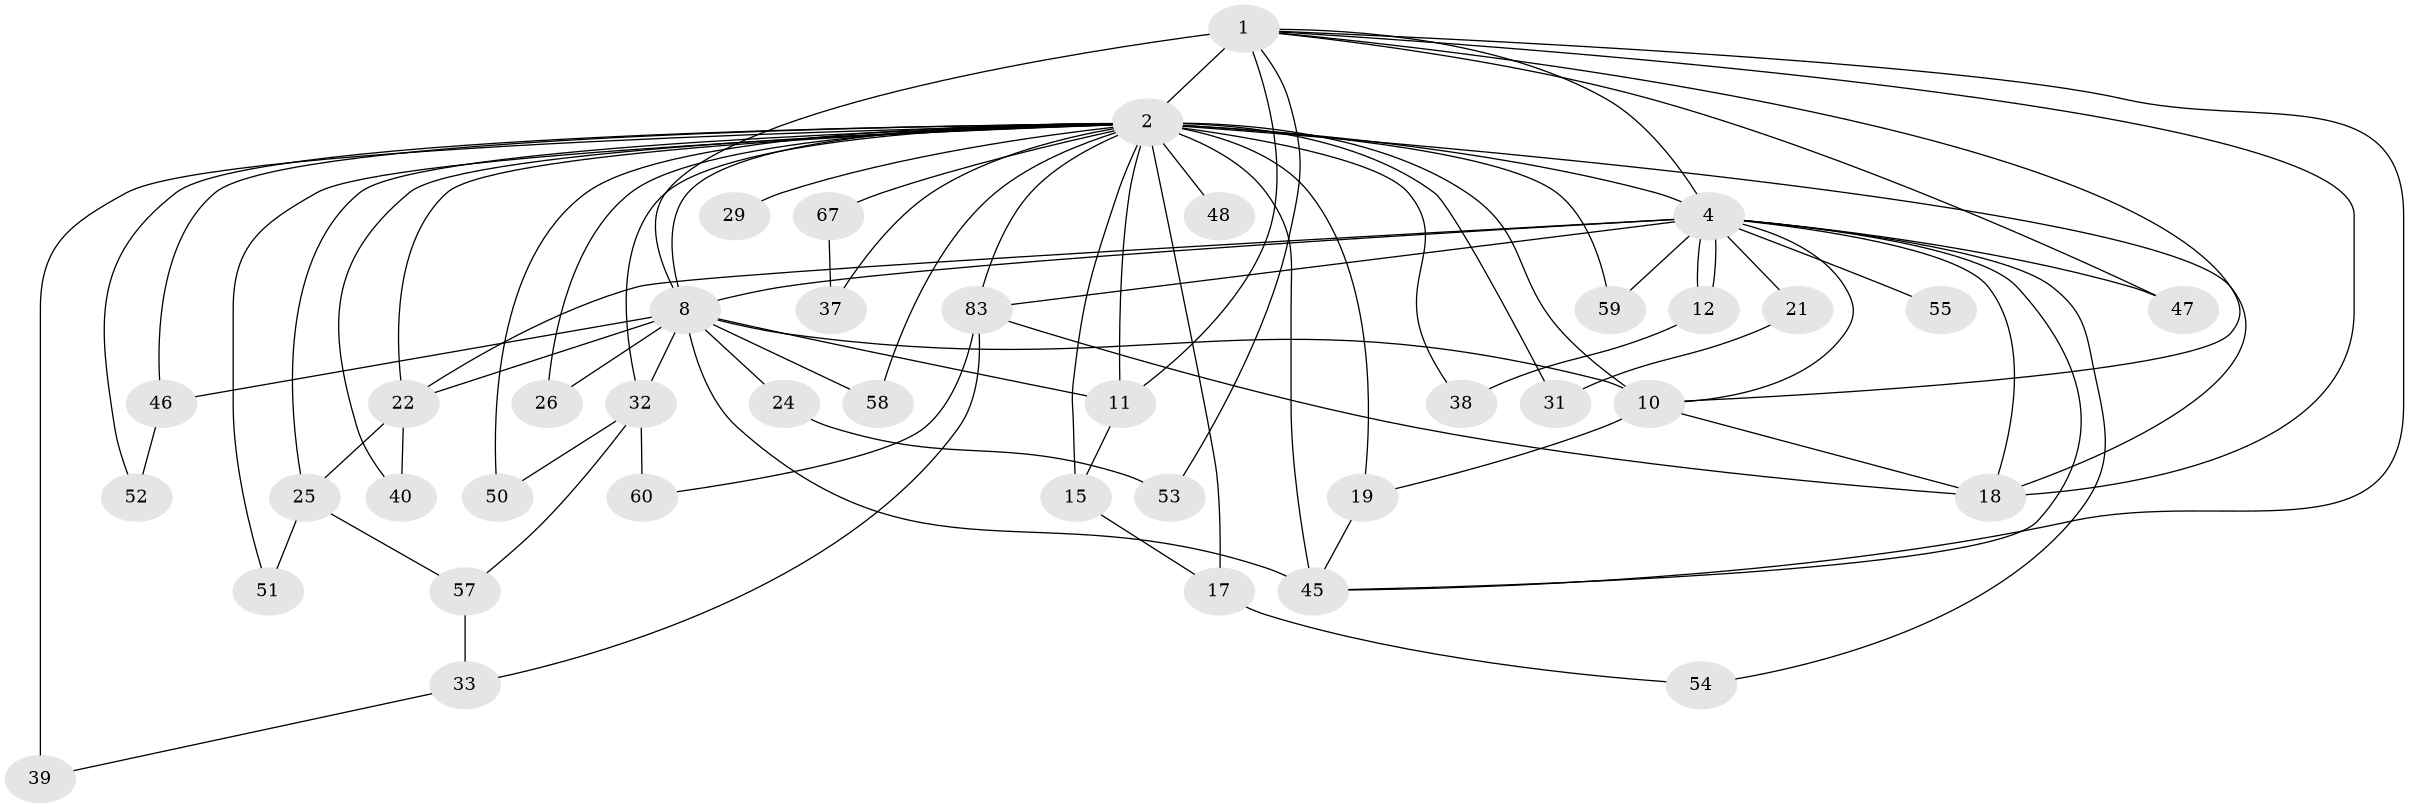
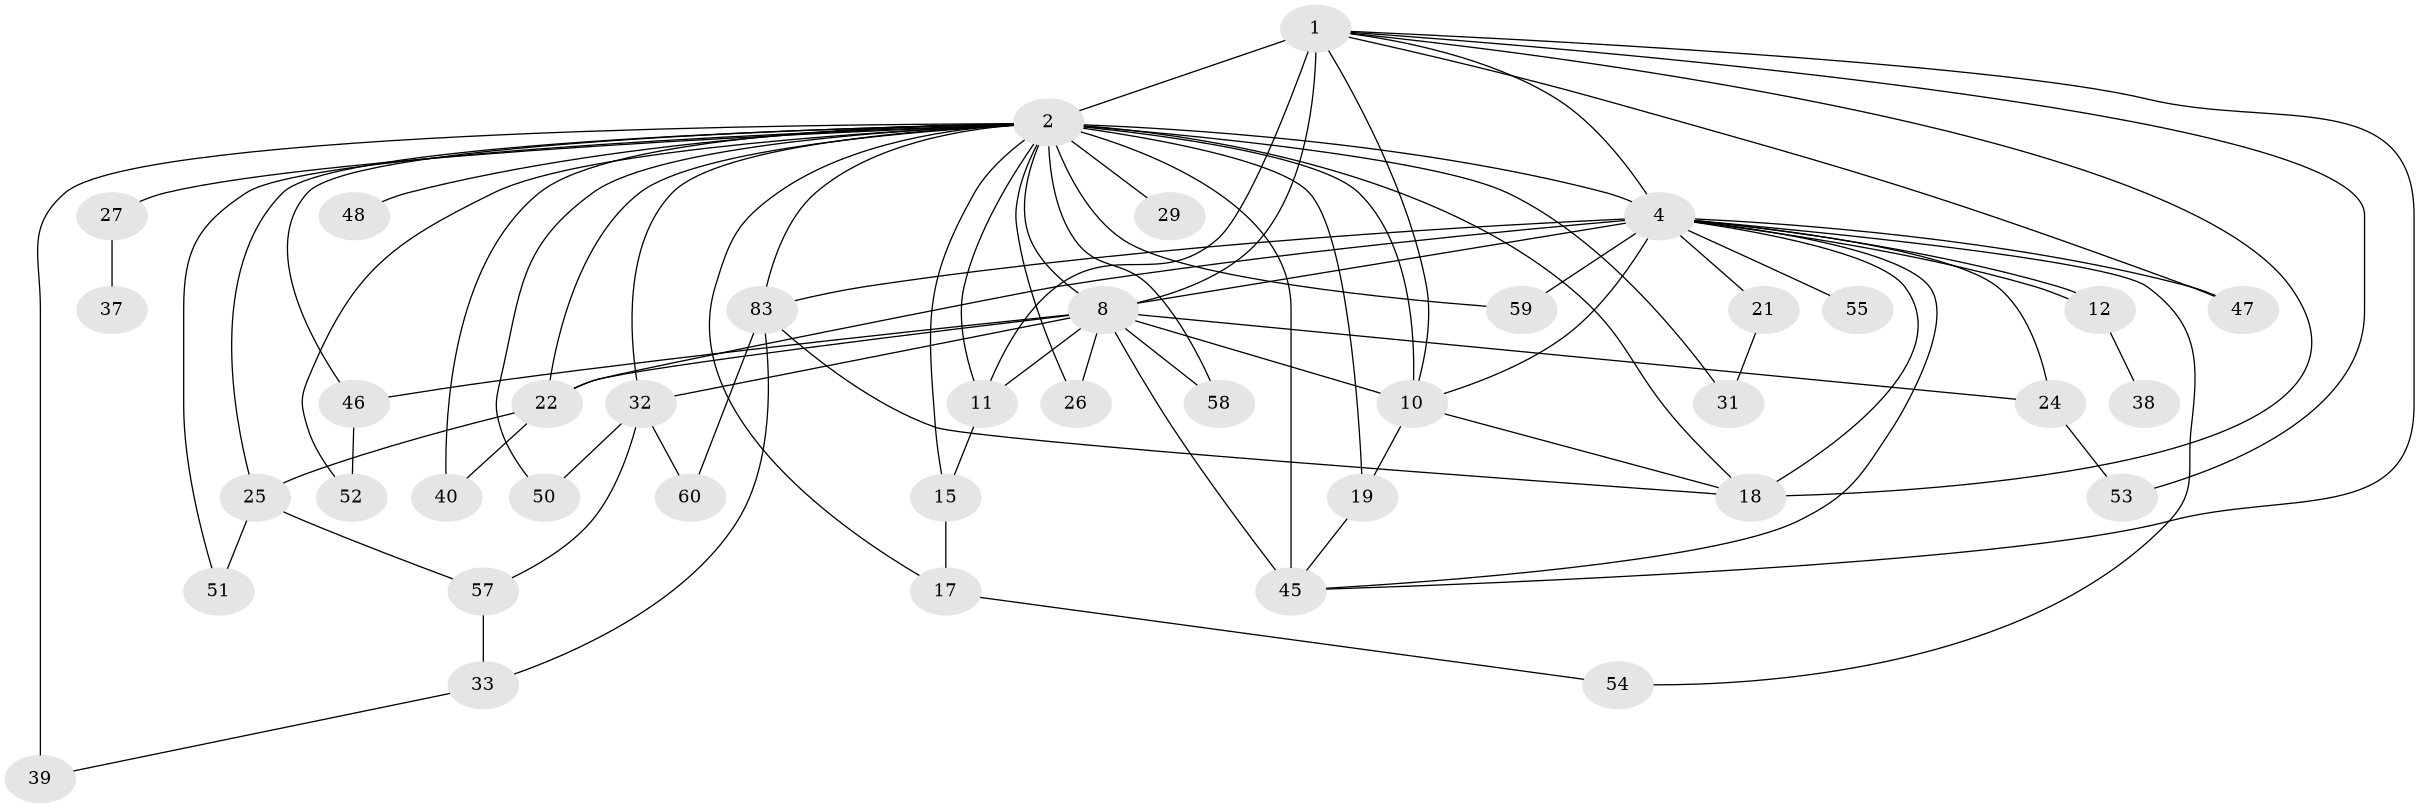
(952, 181) -> none
(1394, 181) -> none
(829, 216) -> (112, 216)
none -> (1991, 283)
